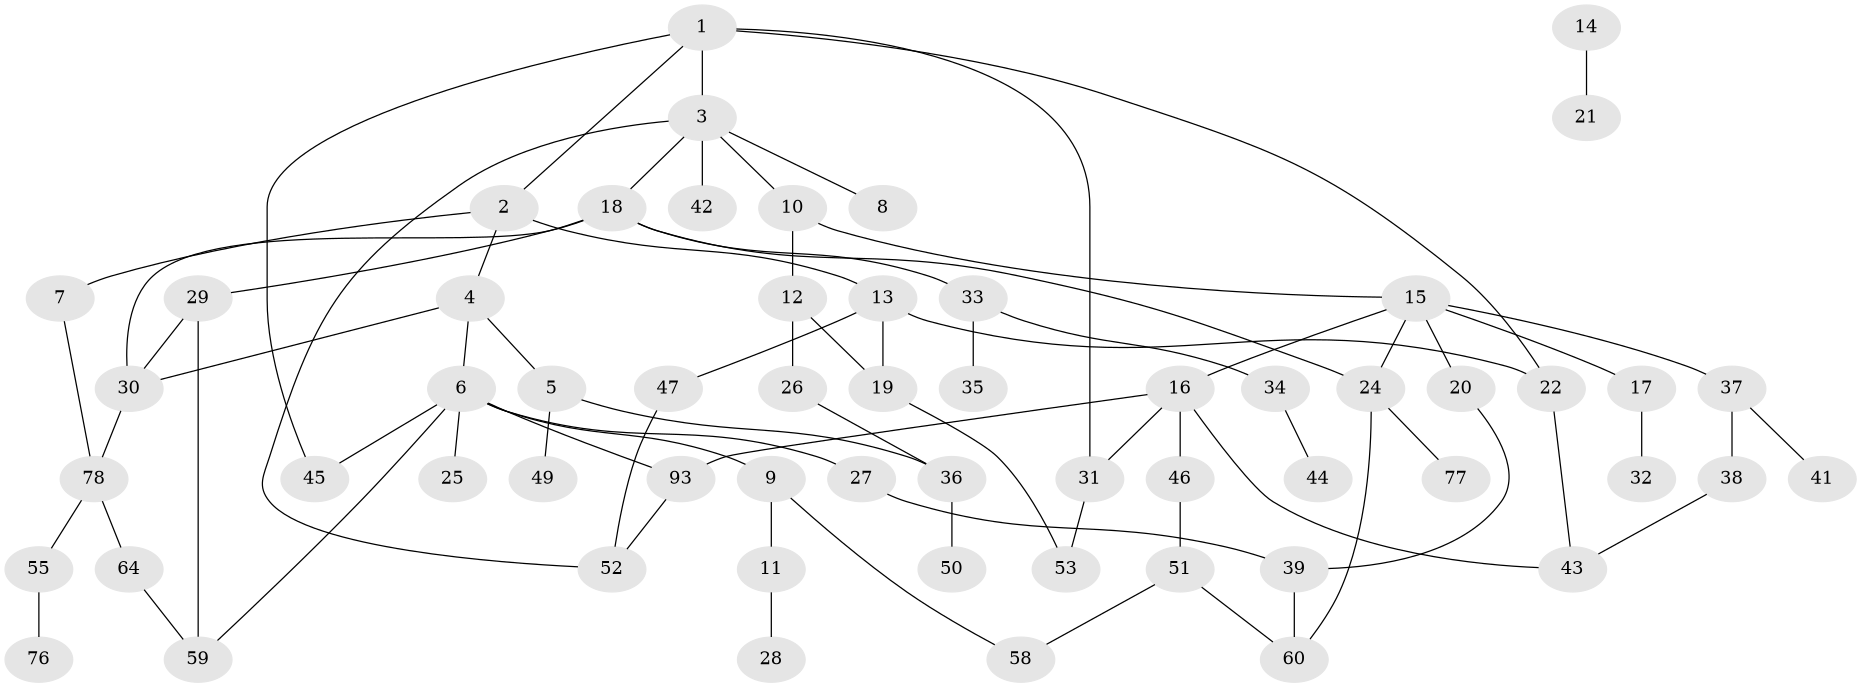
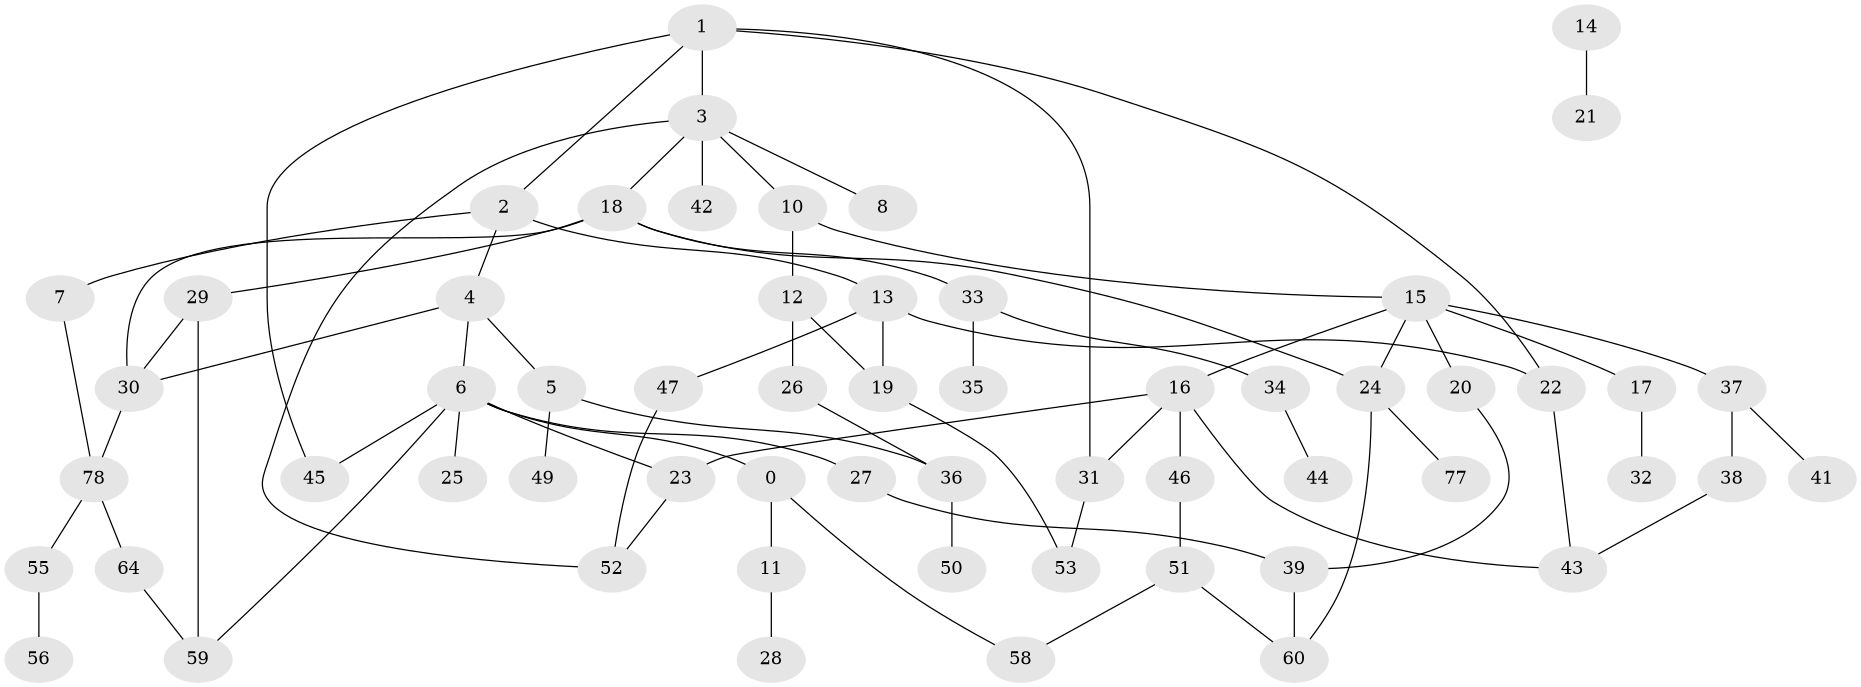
(681, 479) -> (681, 479)
(771, 479) -> (771, 479)
(39, 660) -> (39, 660)
